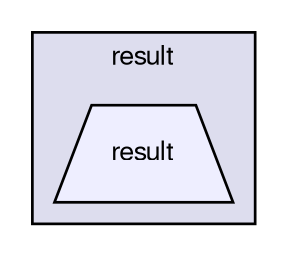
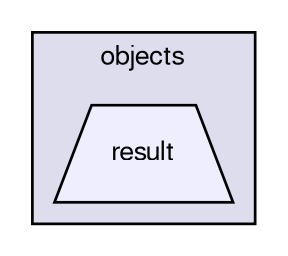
(144, 58) -> (144, 58)
